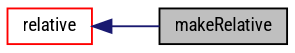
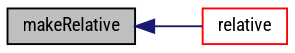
(136, 26) -> (179, 26)
